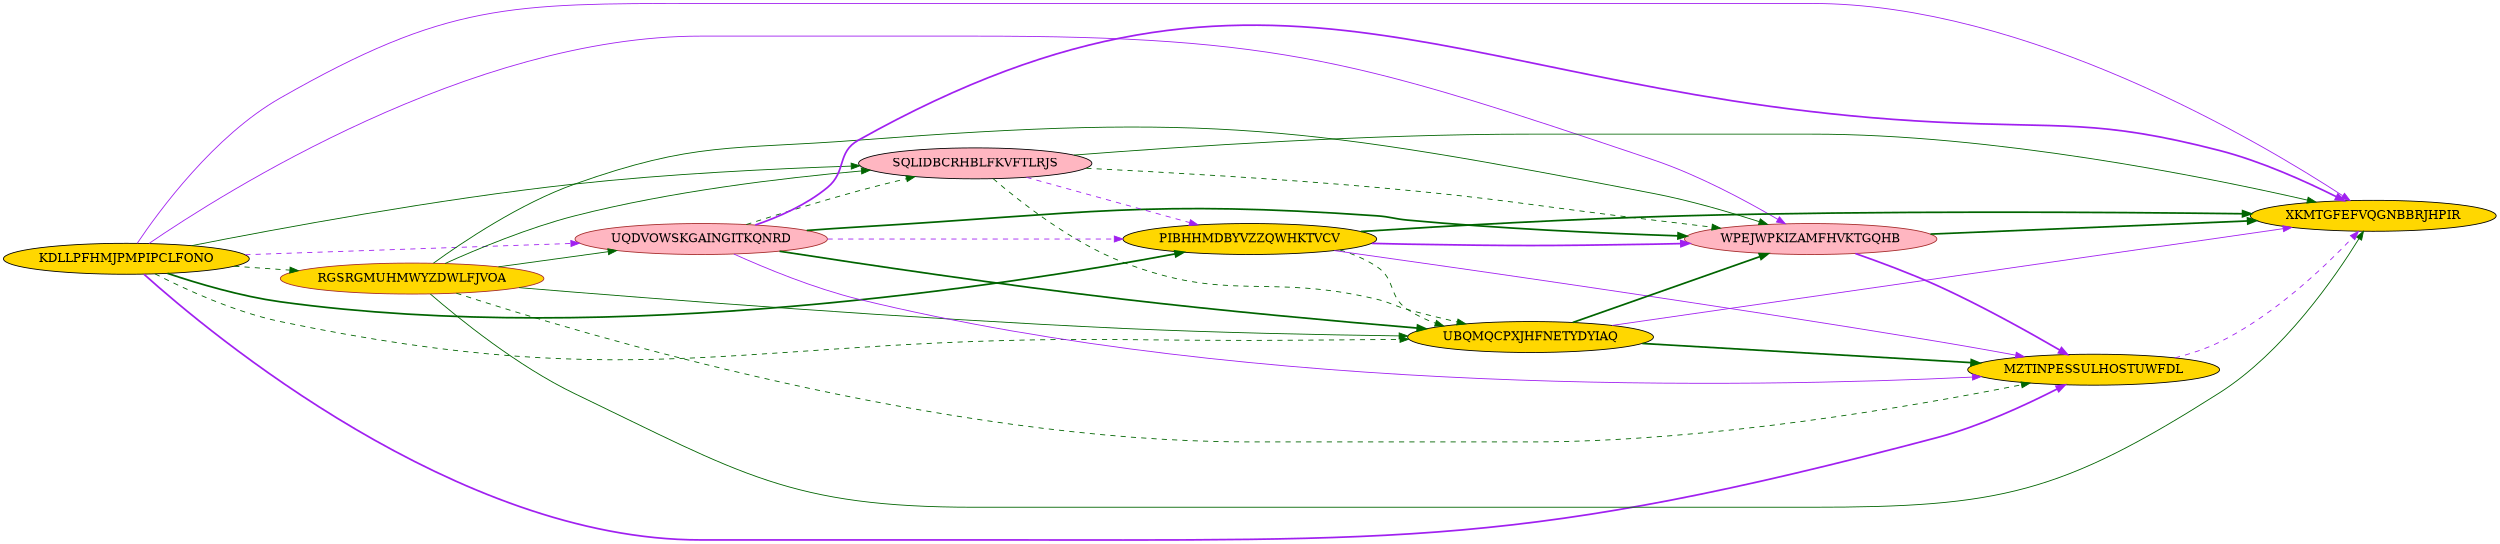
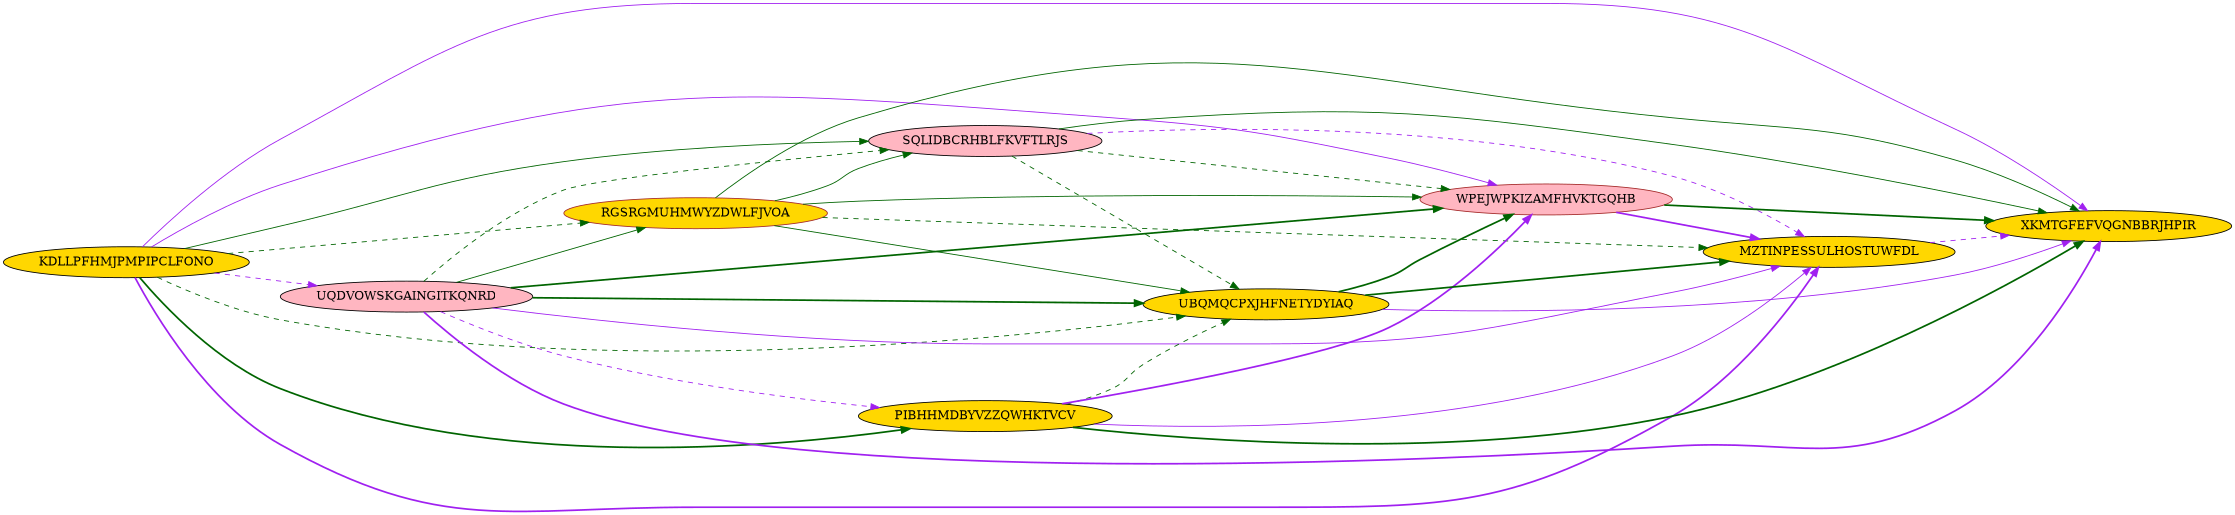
(1108, 200) -> (1450, 139)
(701, 239) -> (407, 297)
(553, 259) -> (547, 256)
